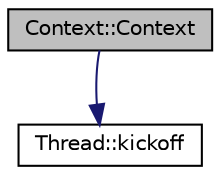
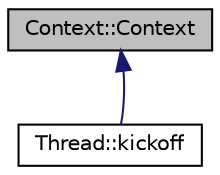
(97, 77) -> (124, 98)
